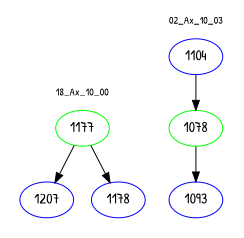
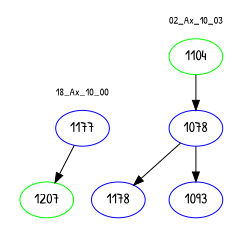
(196, 57) -> (196, 57)
(83, 128) -> (83, 128)
(196, 128) -> (196, 128)
(98, 160) -> (168, 155)
(47, 200) -> (47, 200)
